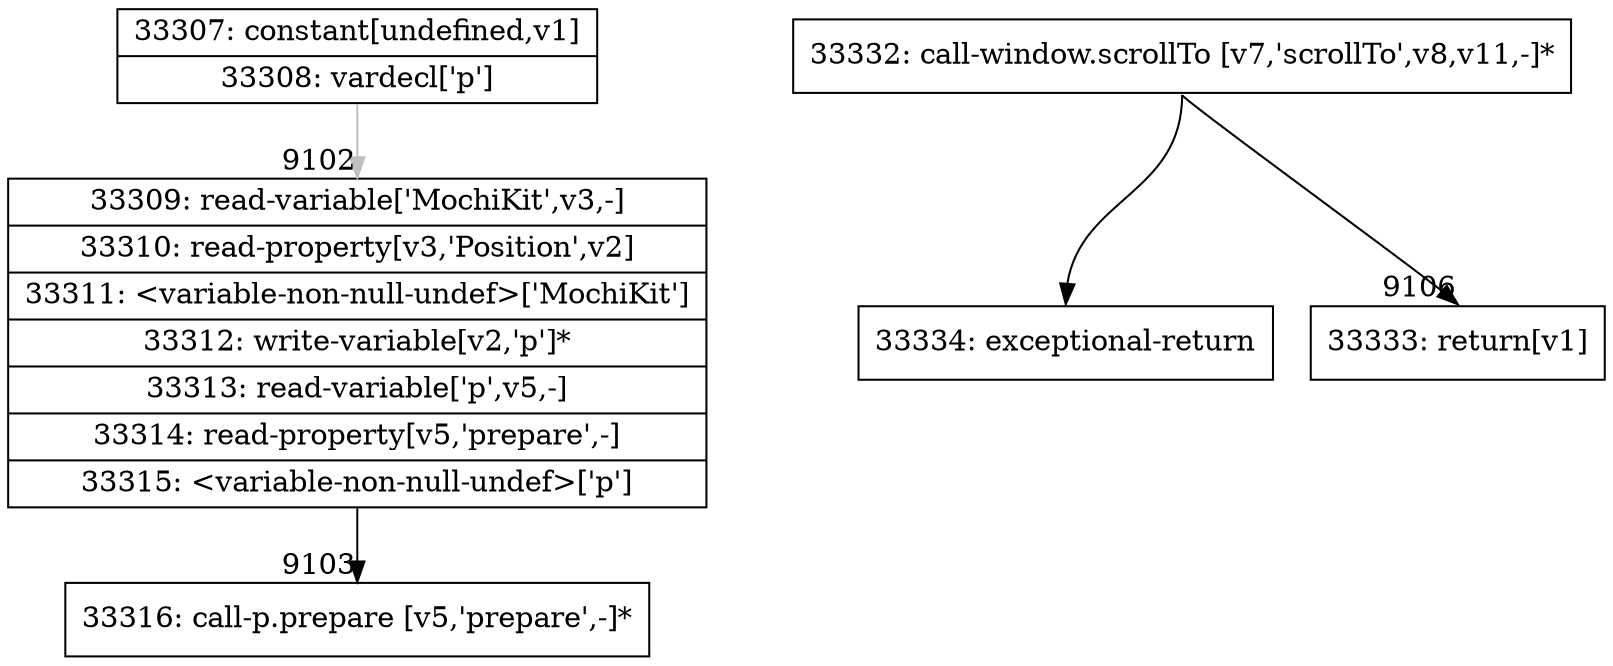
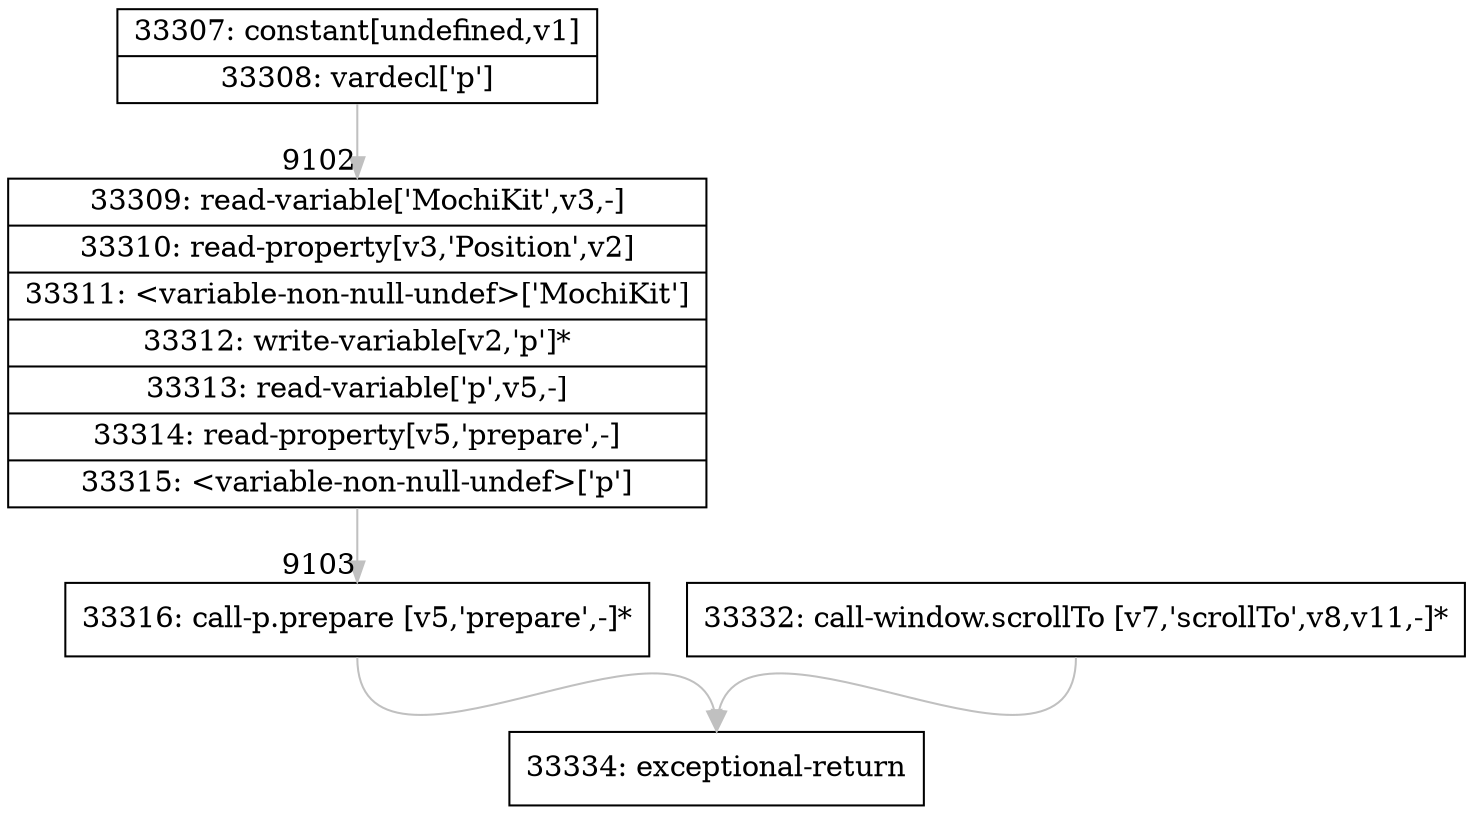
(1132, 193) -> (906, 697)
(1458, 343) -> none
(357, 535) -> (357, 535)
none -> (527, 697)
